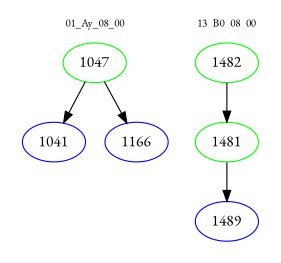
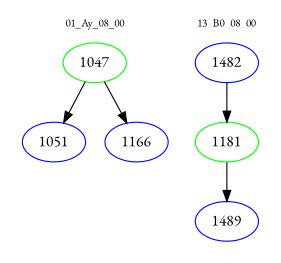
(227, 63) -> (227, 63)
(54, 142) -> (54, 142)
(227, 142) -> (227, 142)
